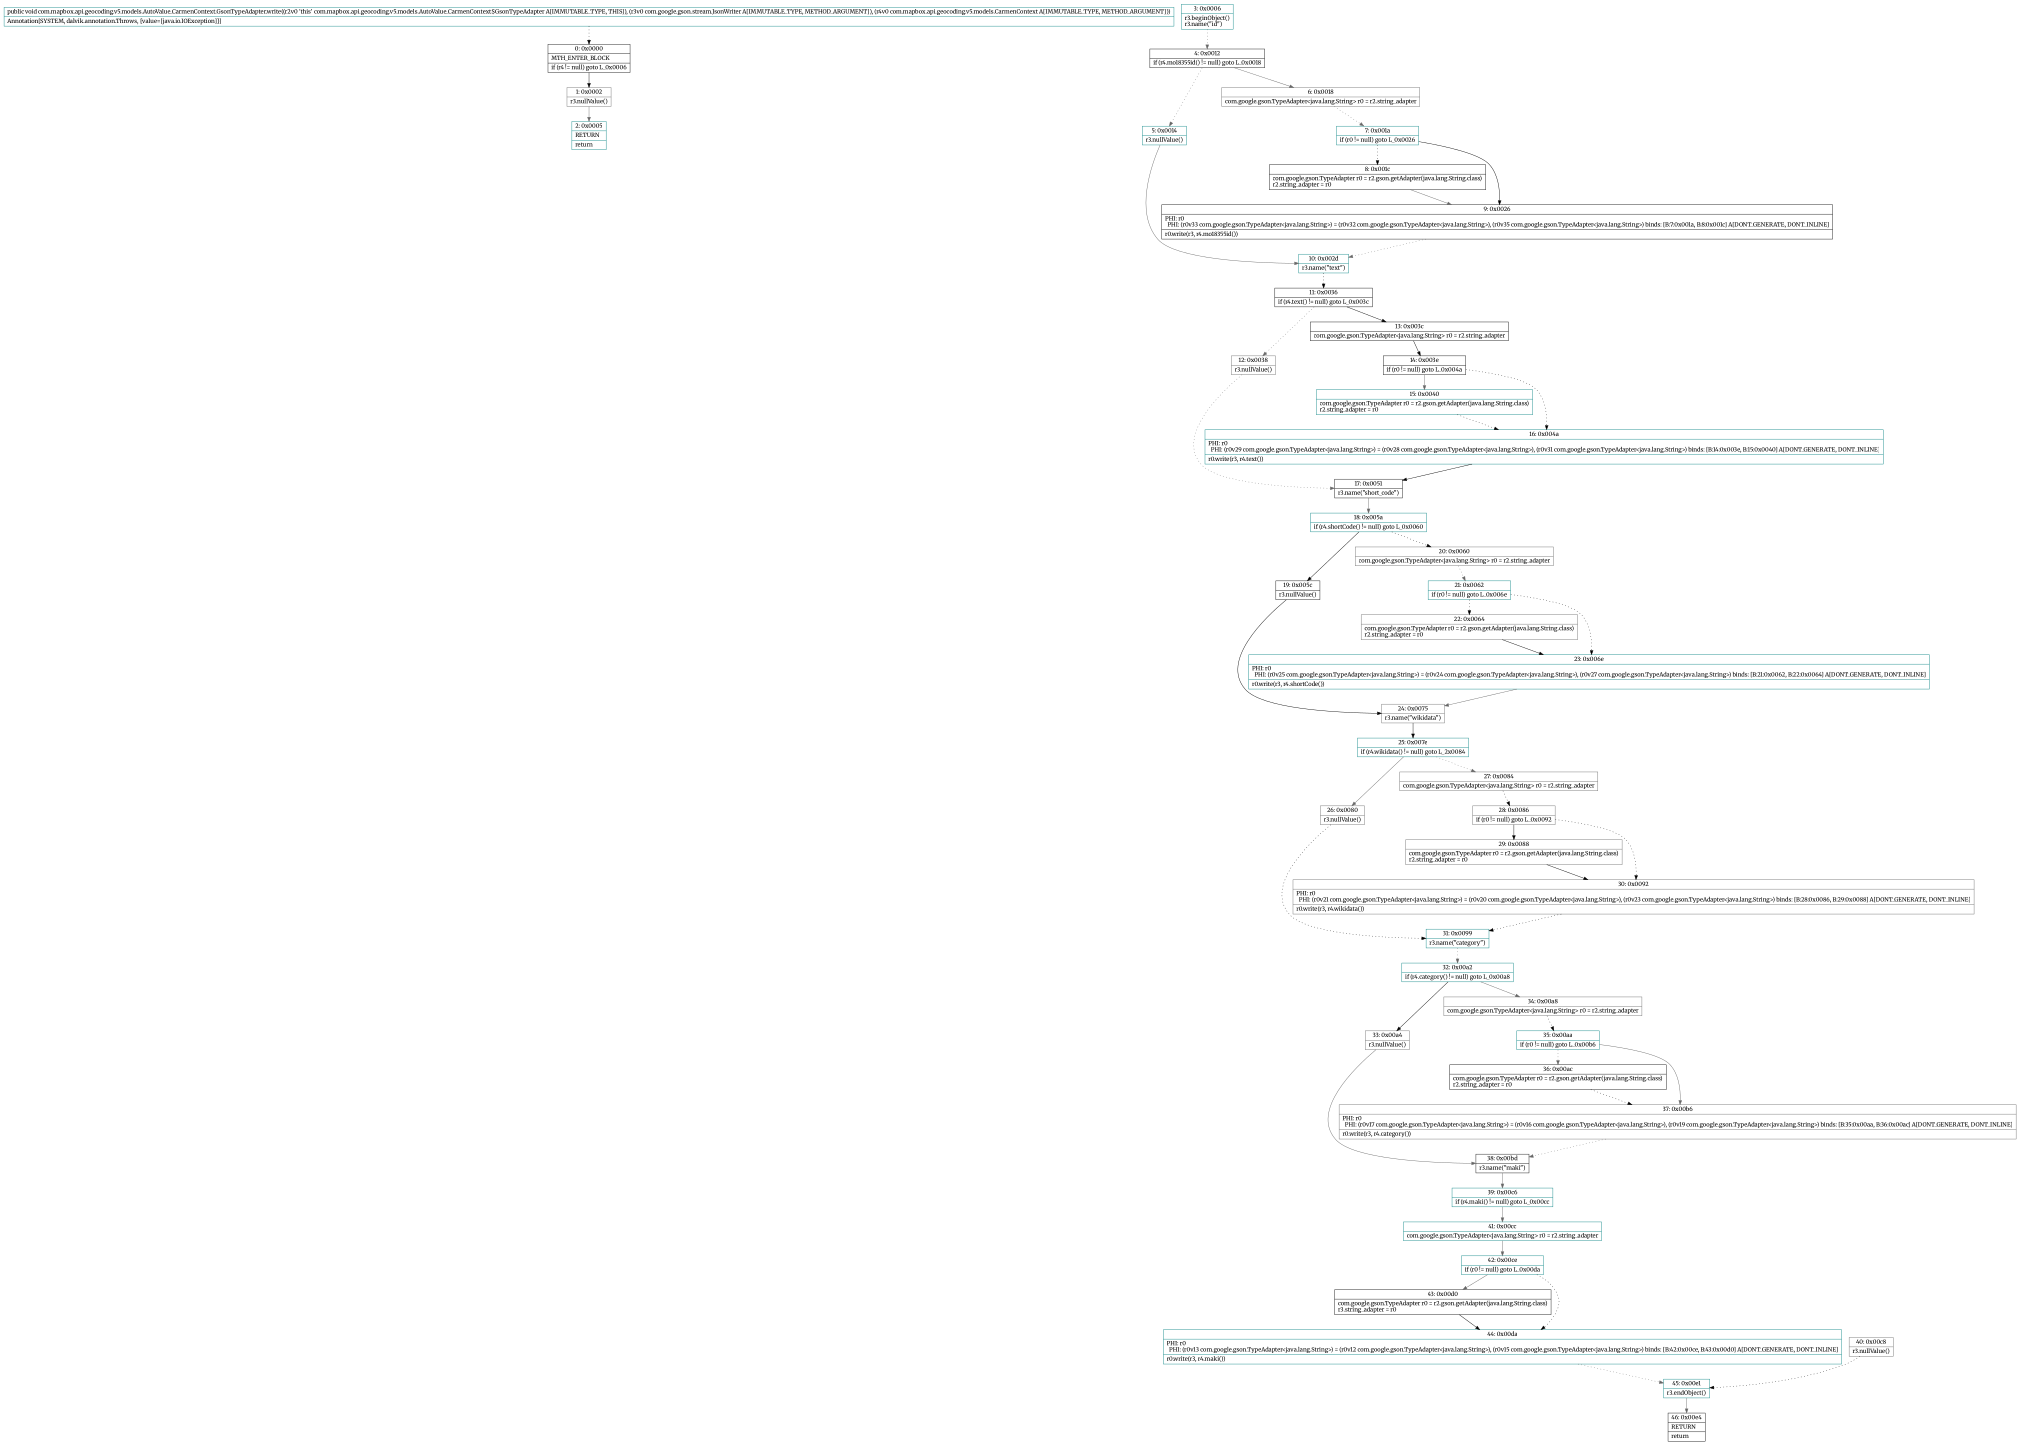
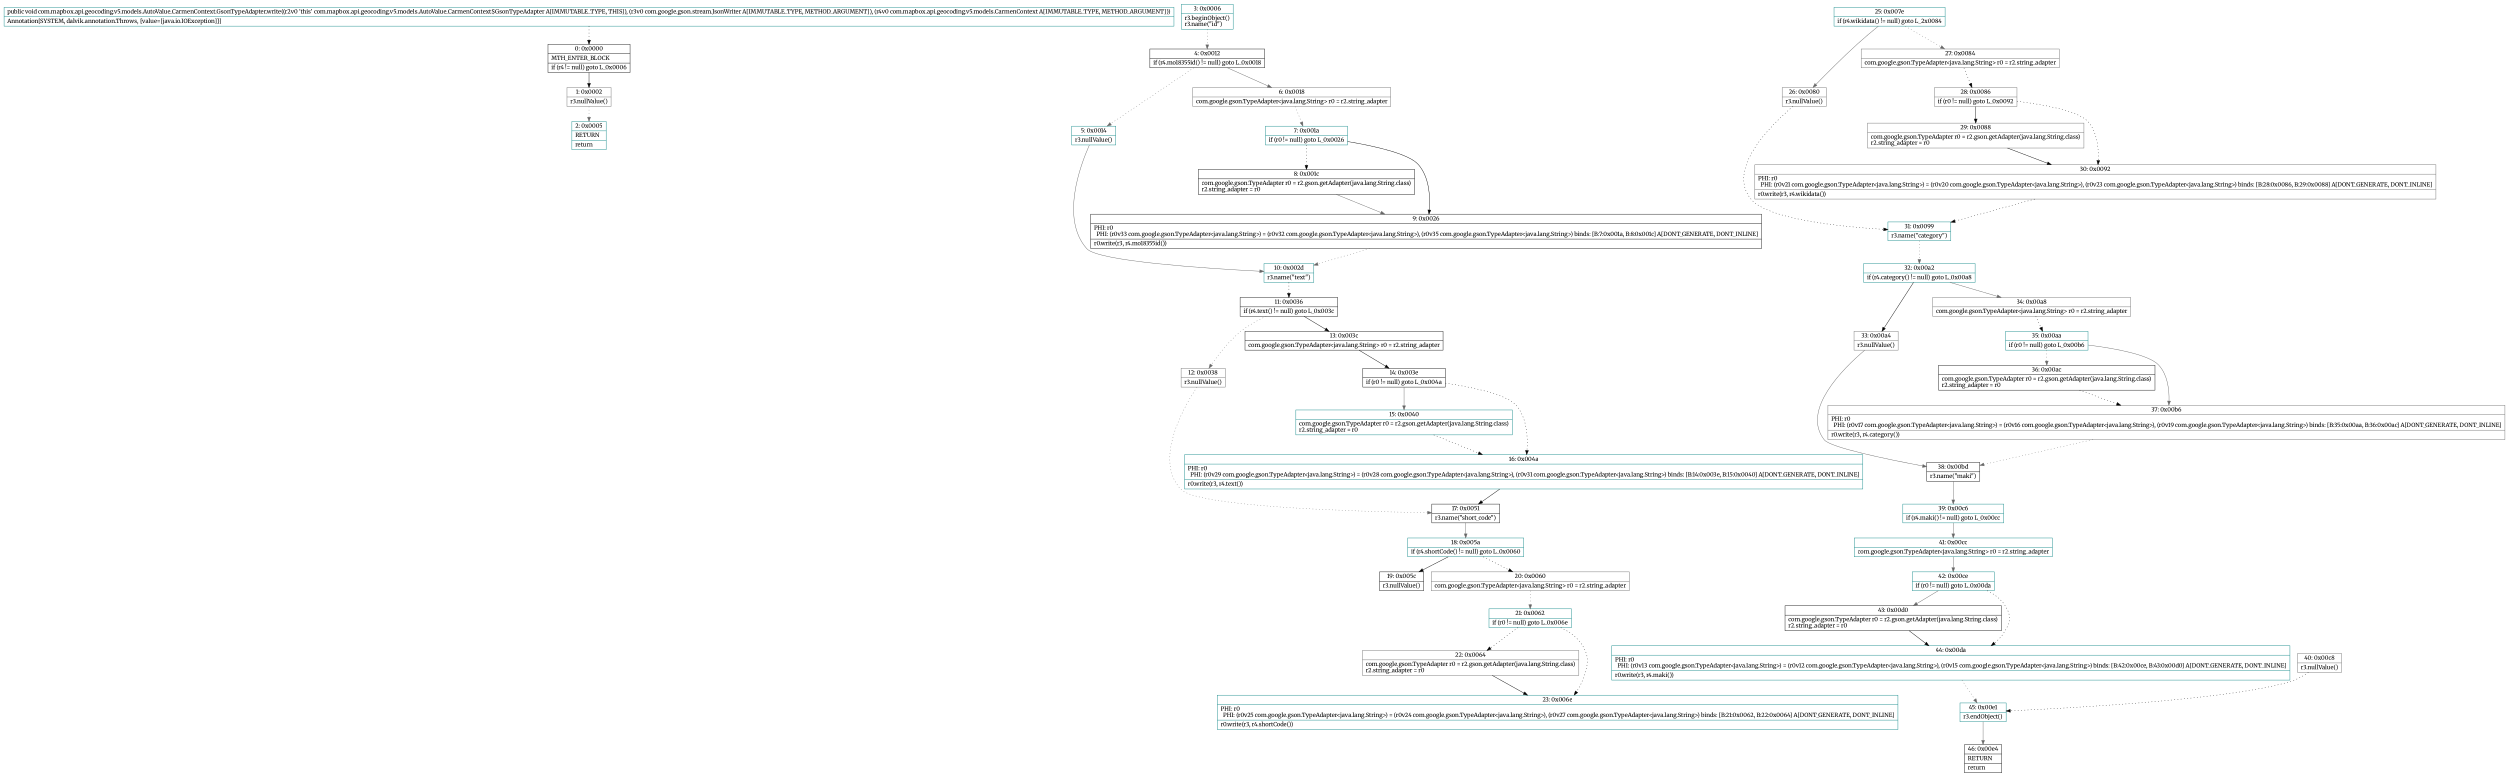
(589, 112) -> (589, 112)
(1413, 714) -> none
(1367, 1310) -> (1818, 626)
